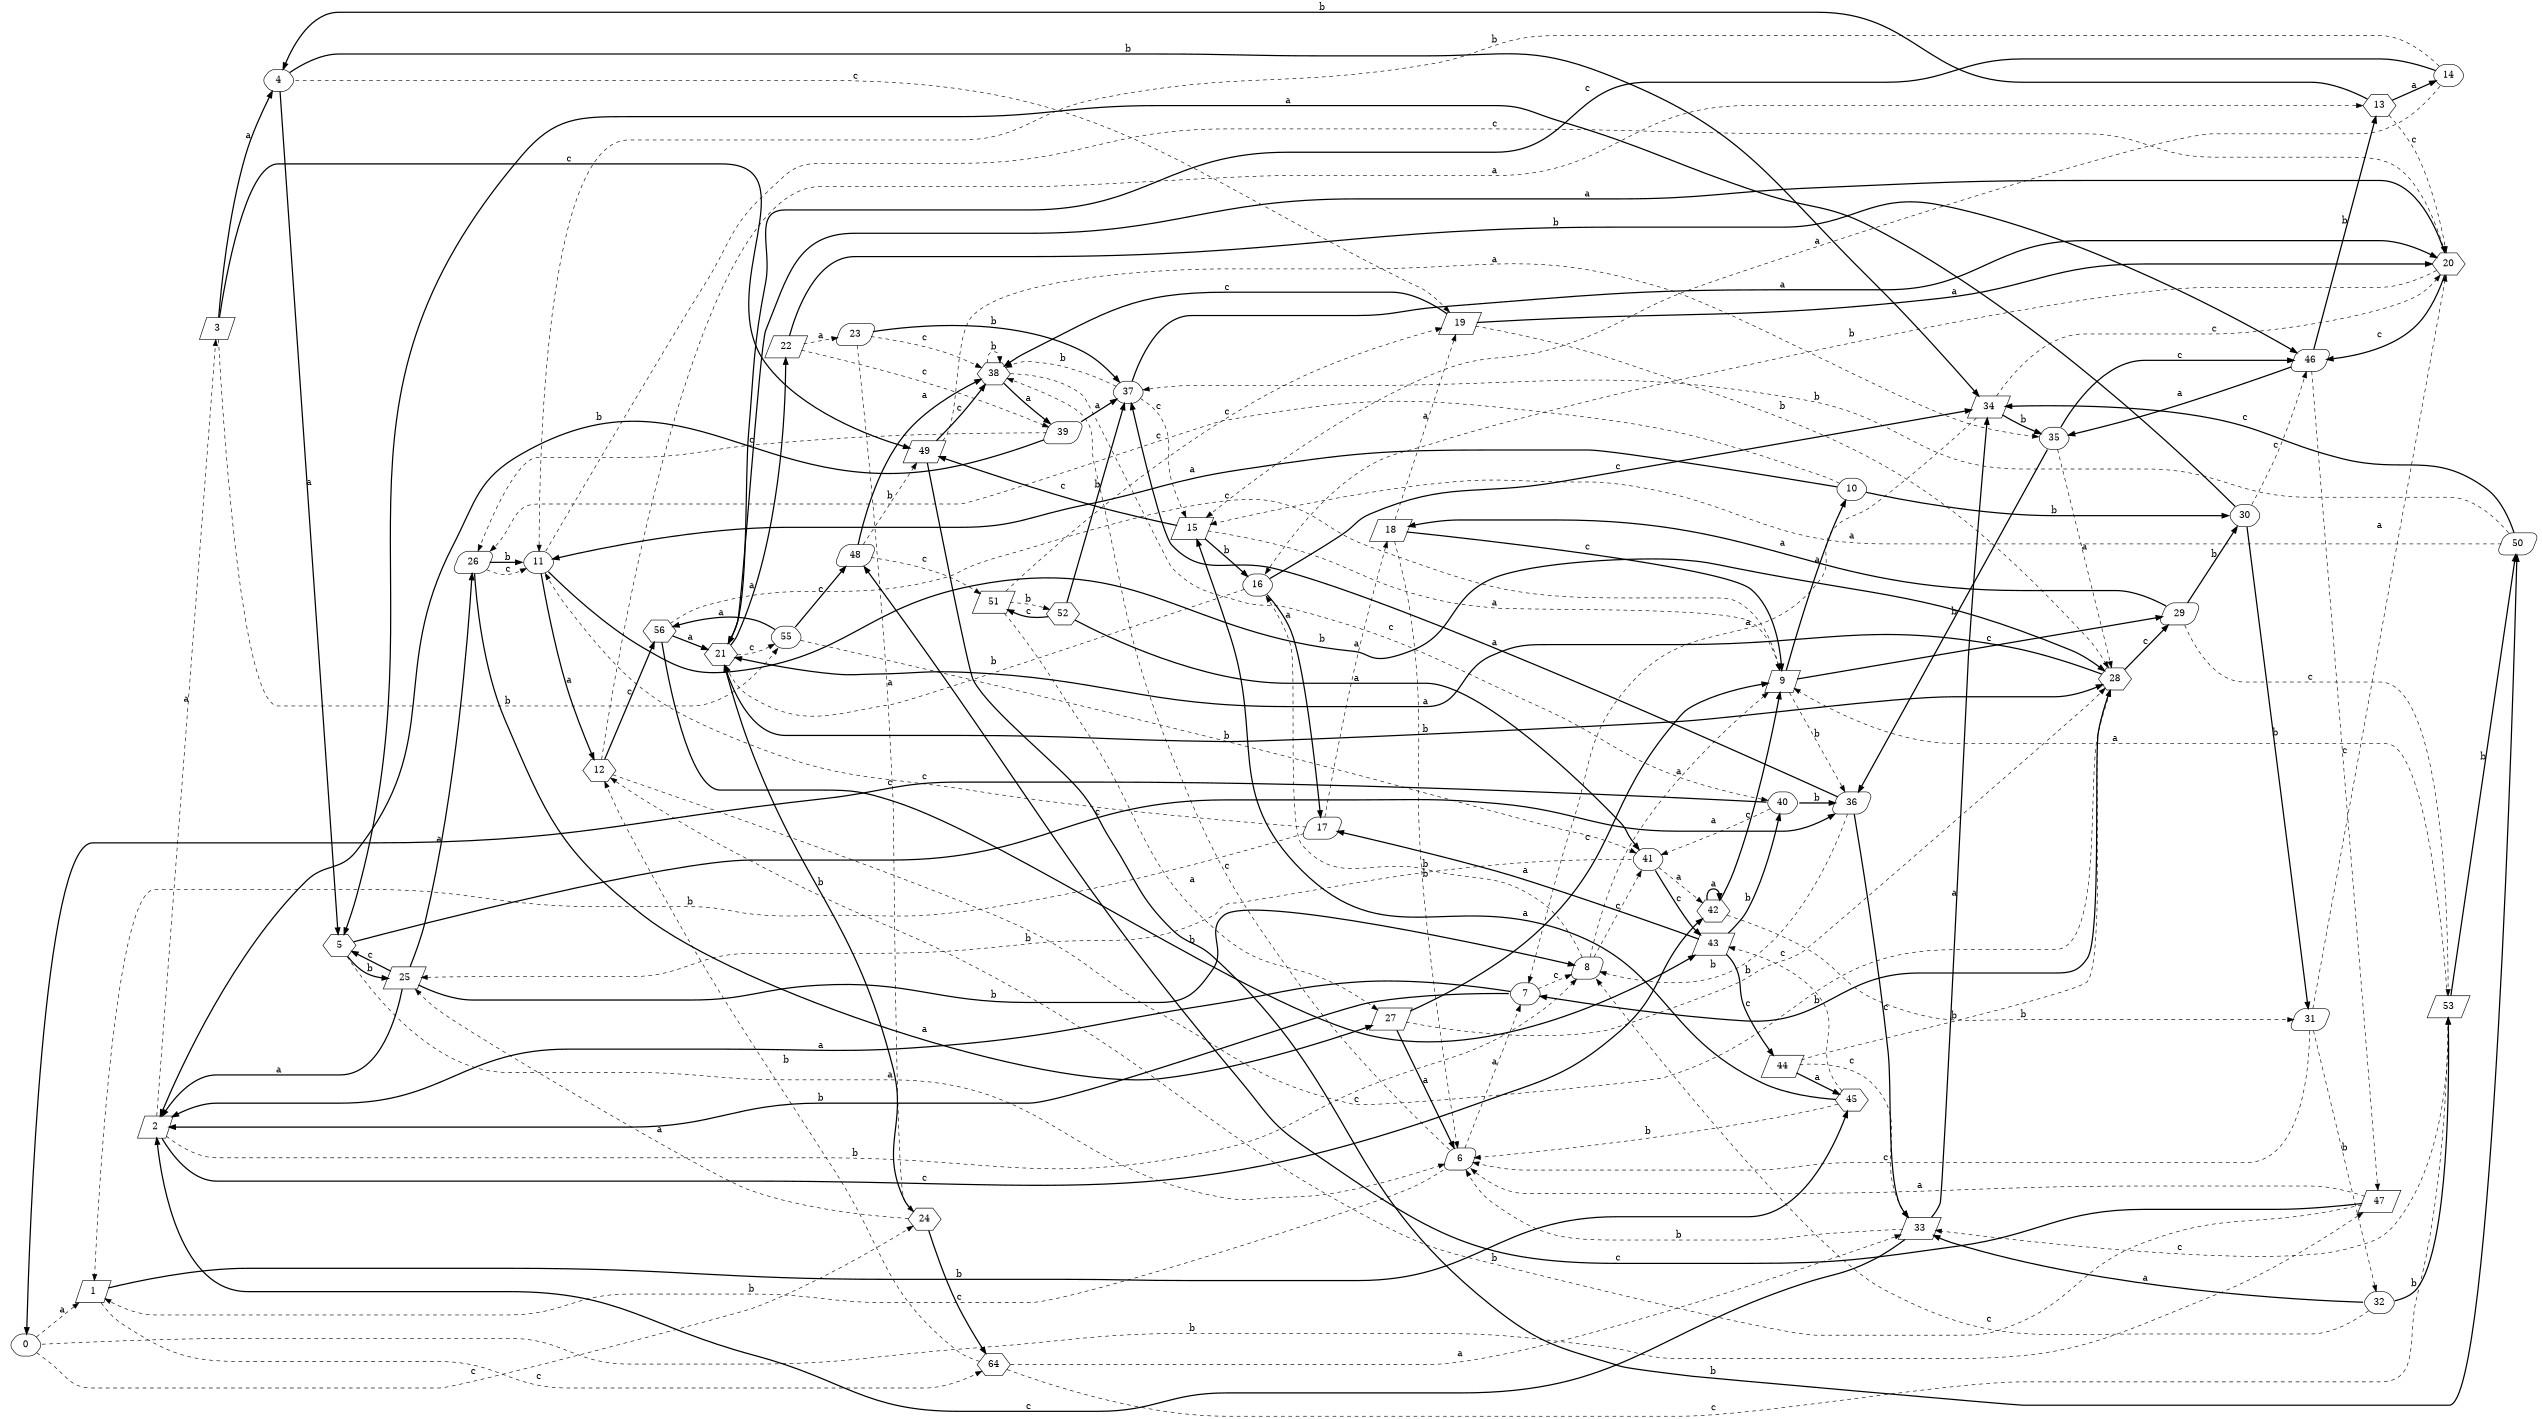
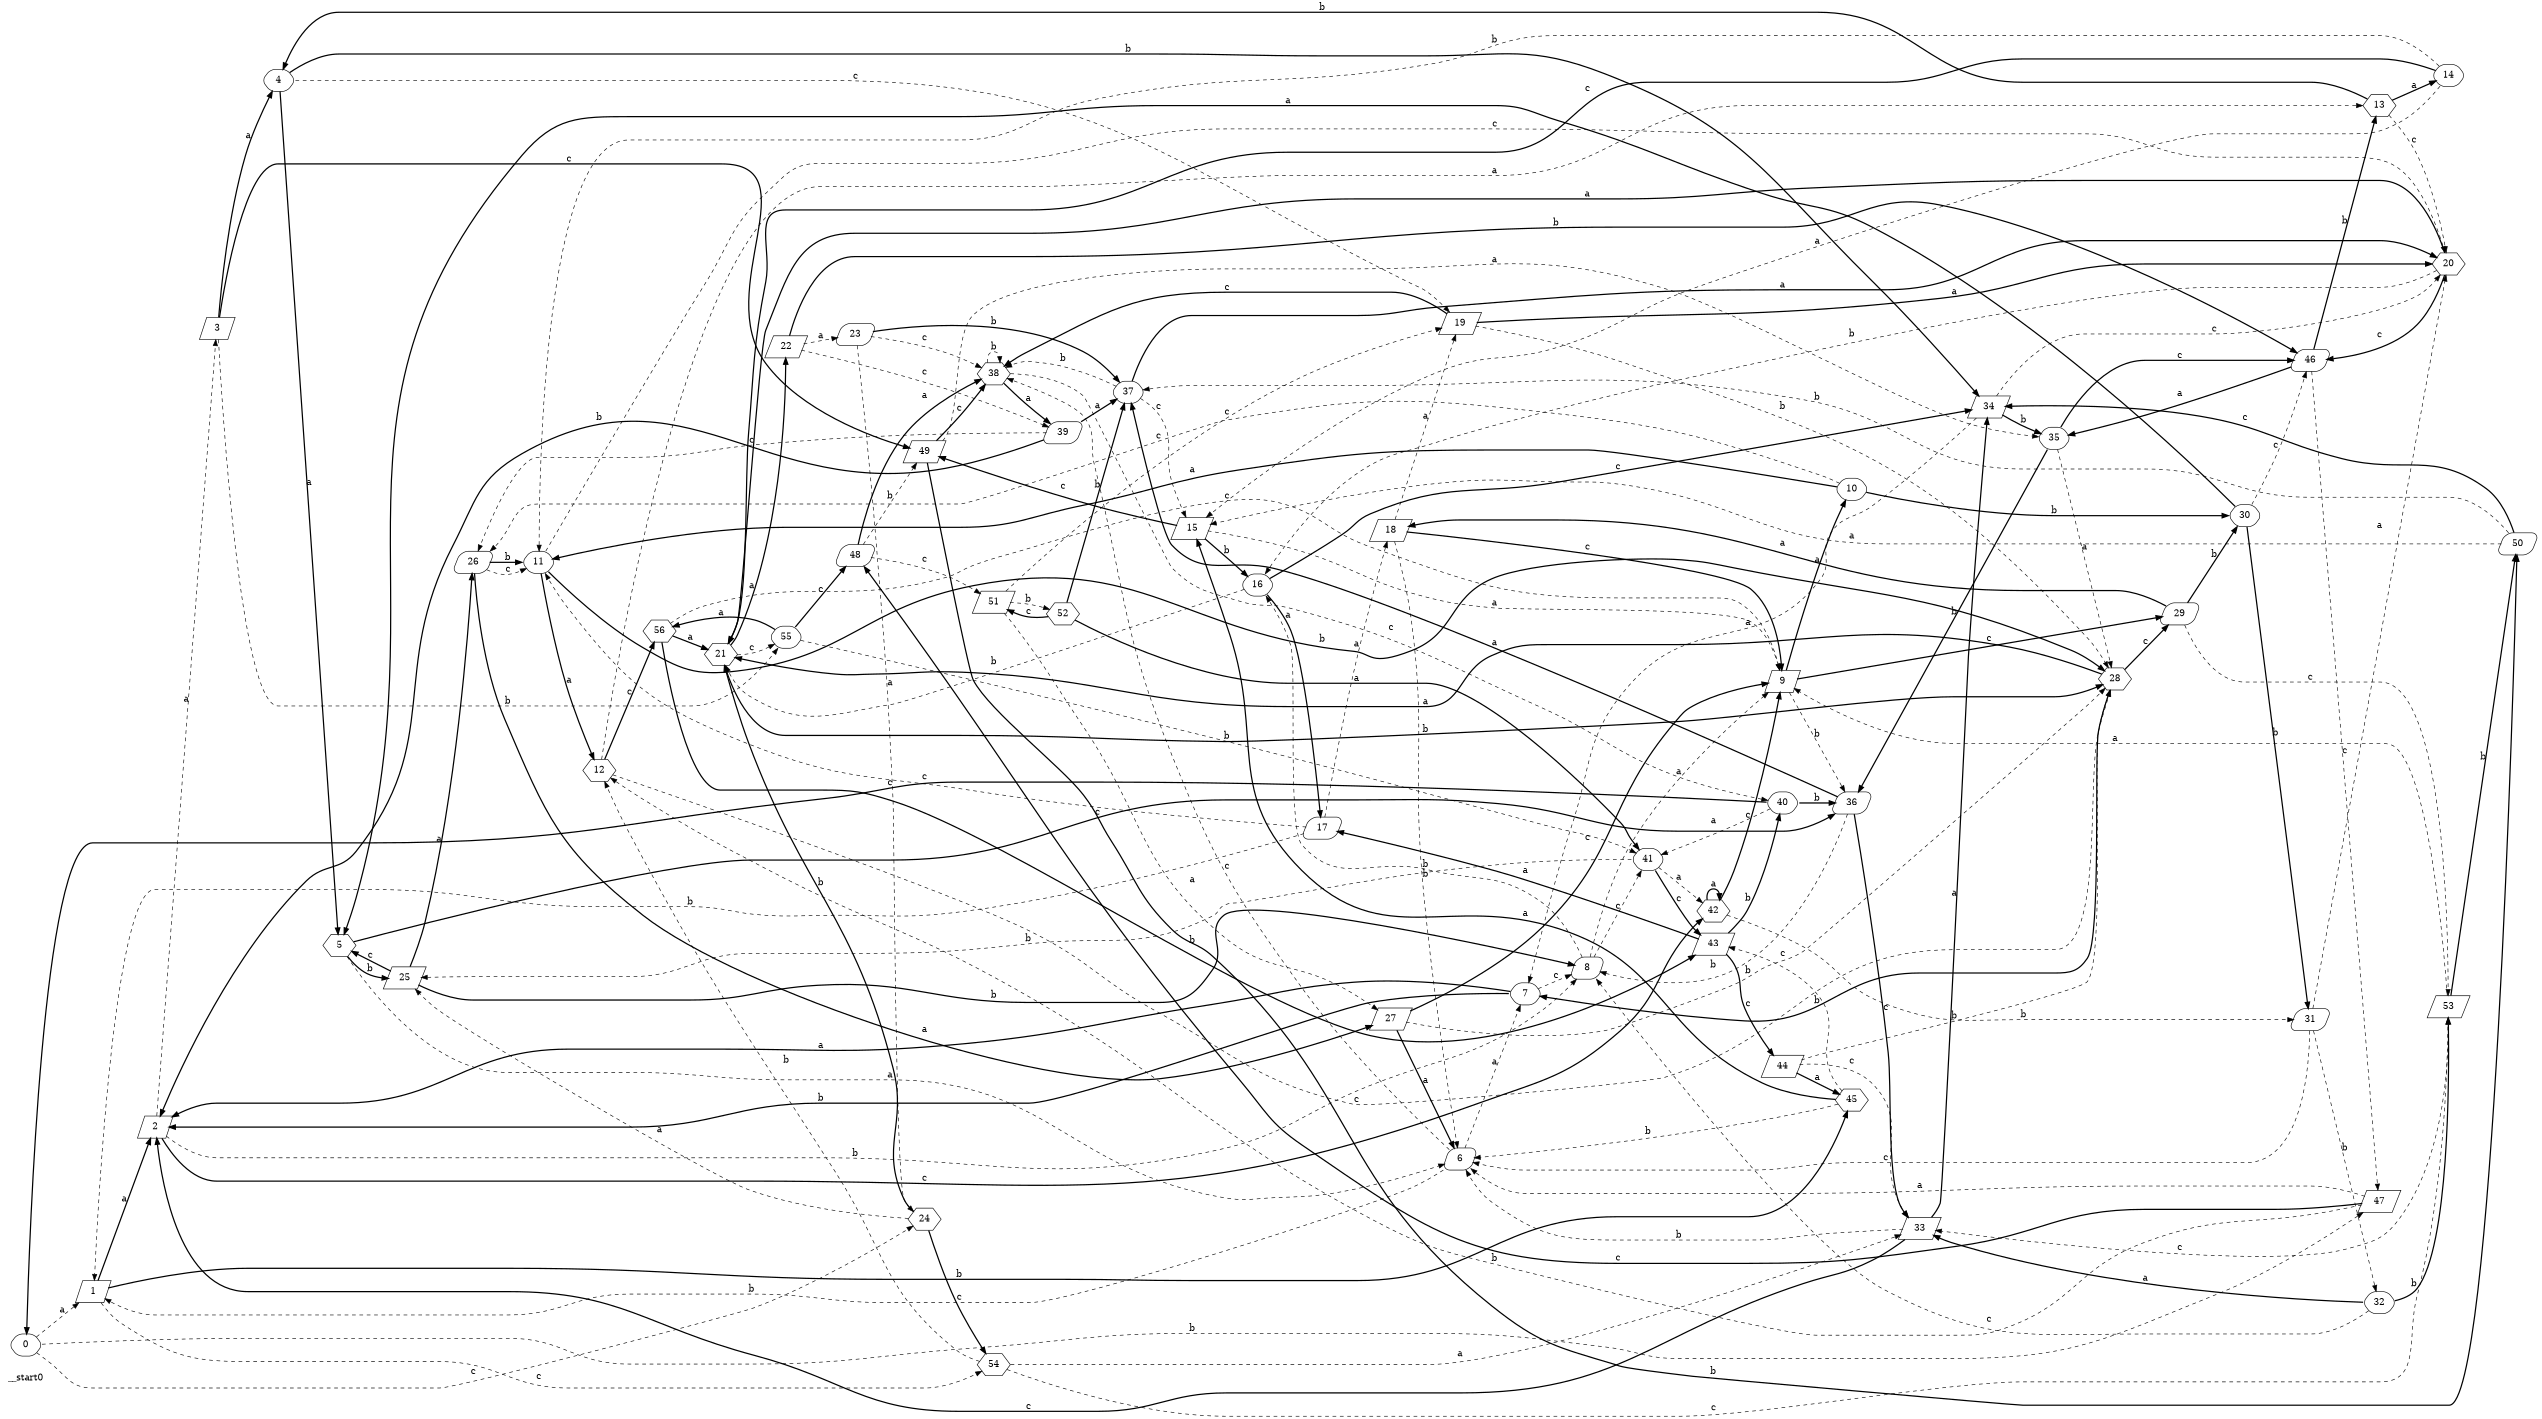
(303, 1075) -> (123, 1212)
(994, 1365) -> (994, 1365)
none -> (26, 1378)
